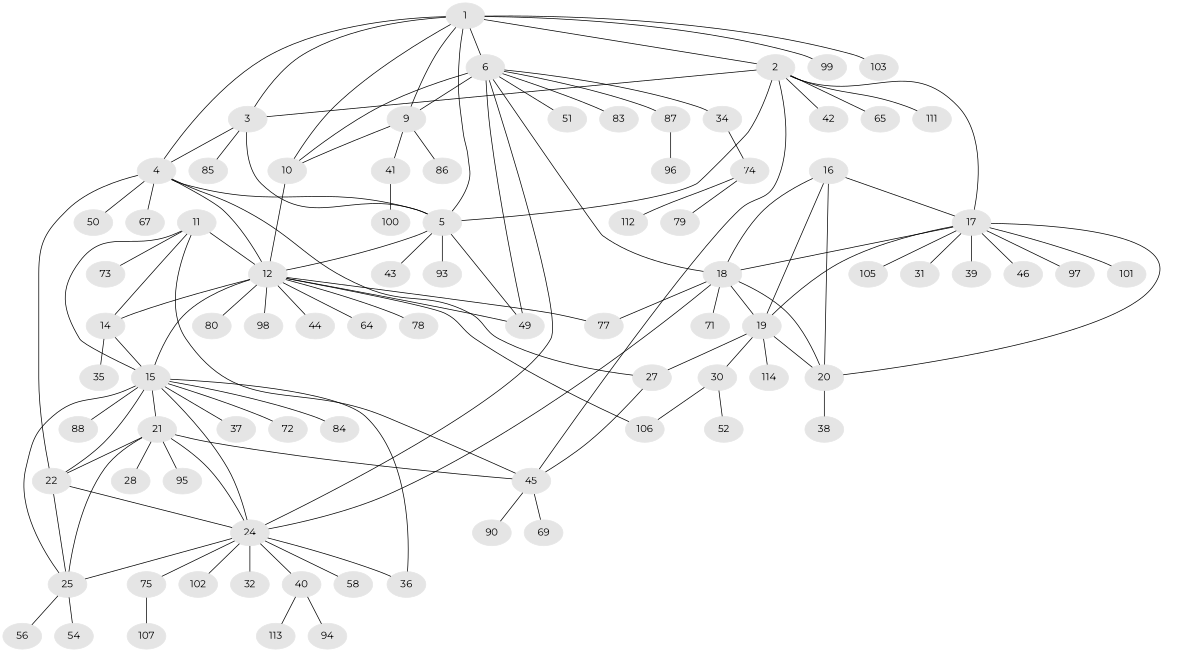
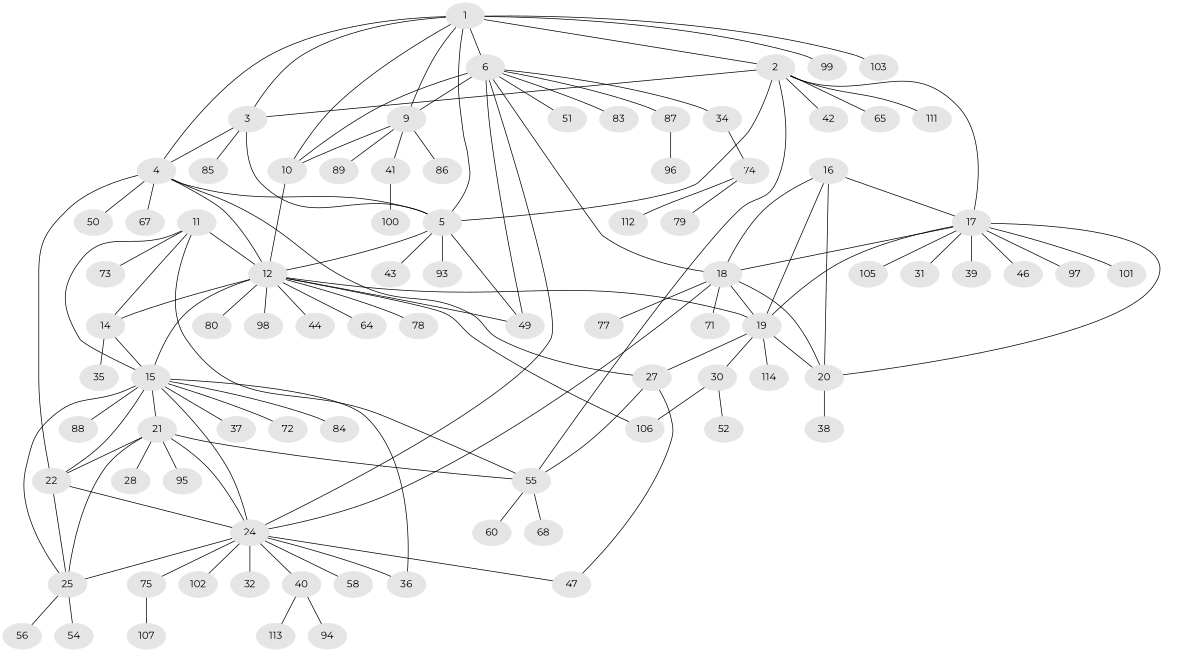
none -> (339, 171)
(444, 298) -> (506, 292)
(531, 481) -> (531, 481)
(492, 533) -> (492, 533)
(544, 533) -> (544, 533)
none -> (572, 584)
